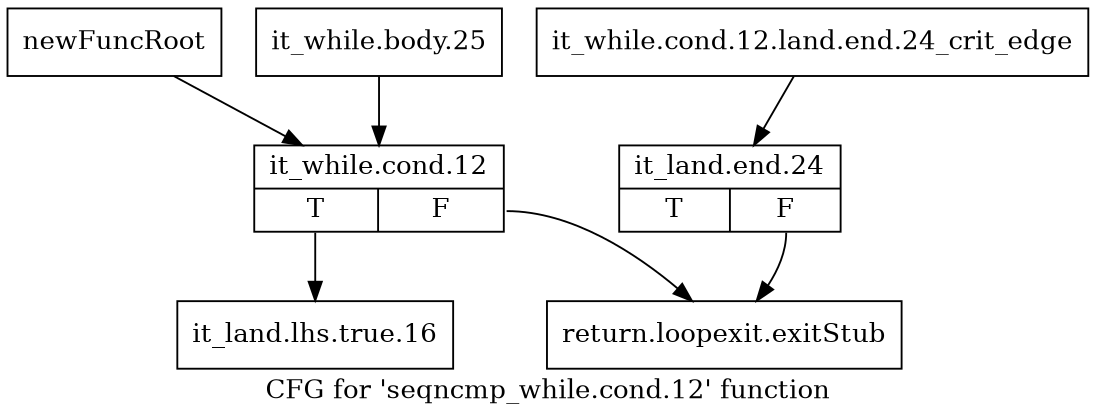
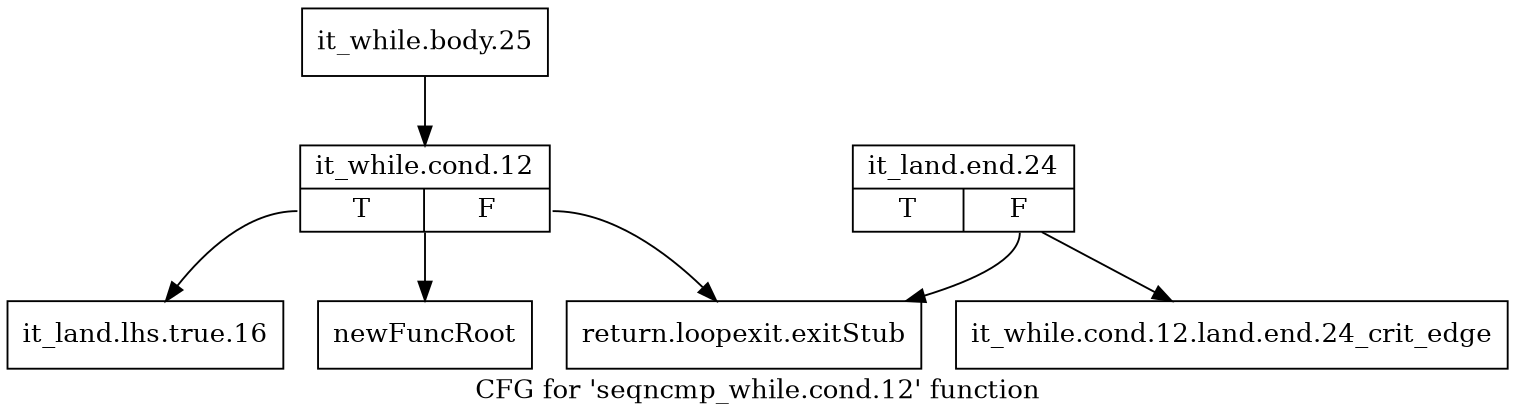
(779, 103) -> (1098, 262)
(230, 106) -> (425, 257)
